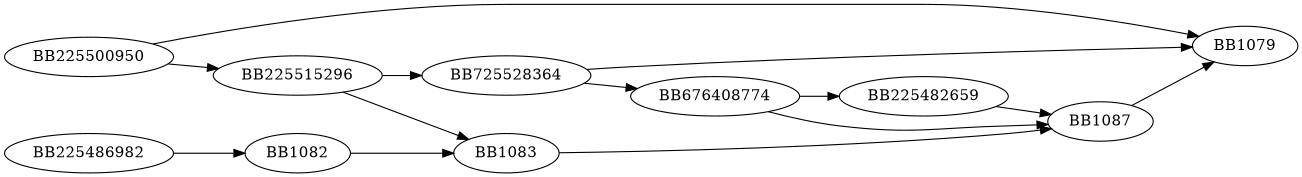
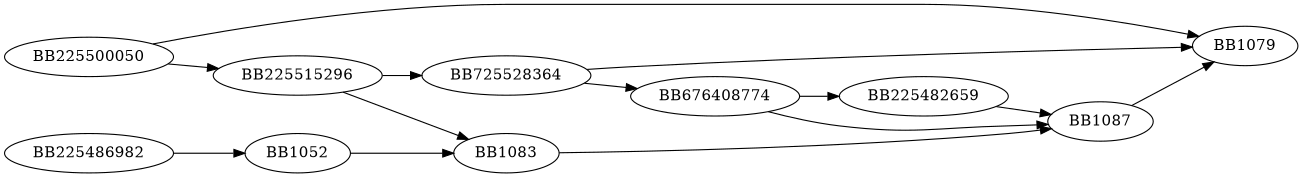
(89, 57) -> (89, 57)
(298, 153) -> (298, 153)
